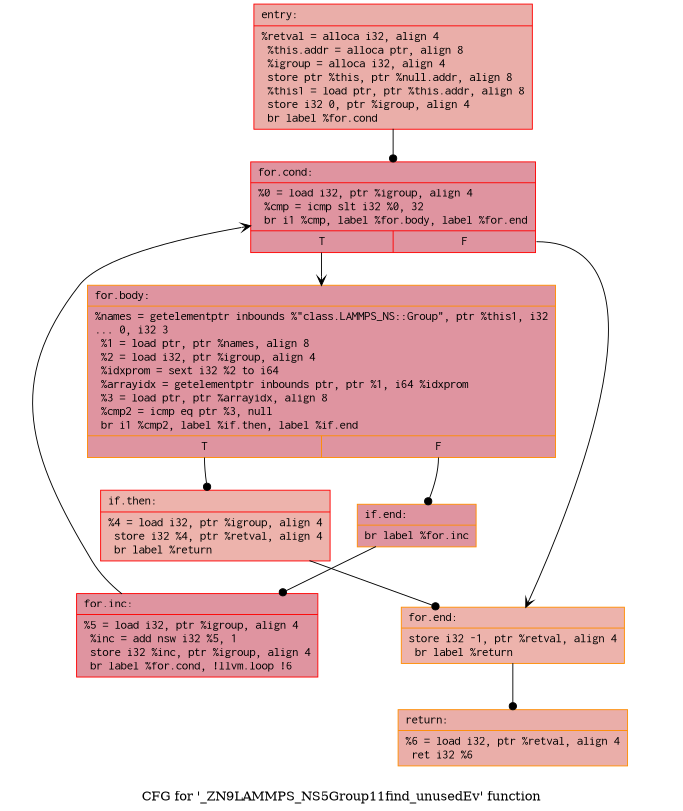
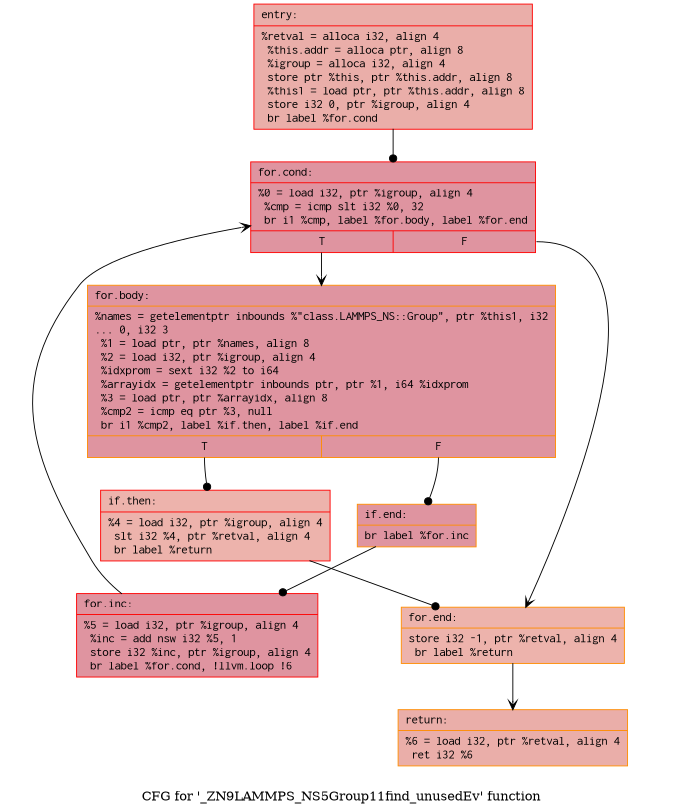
(387, 77) -> (387, 77)
(215, 536) -> (209, 536)
(513, 683) -> (513, 683)
